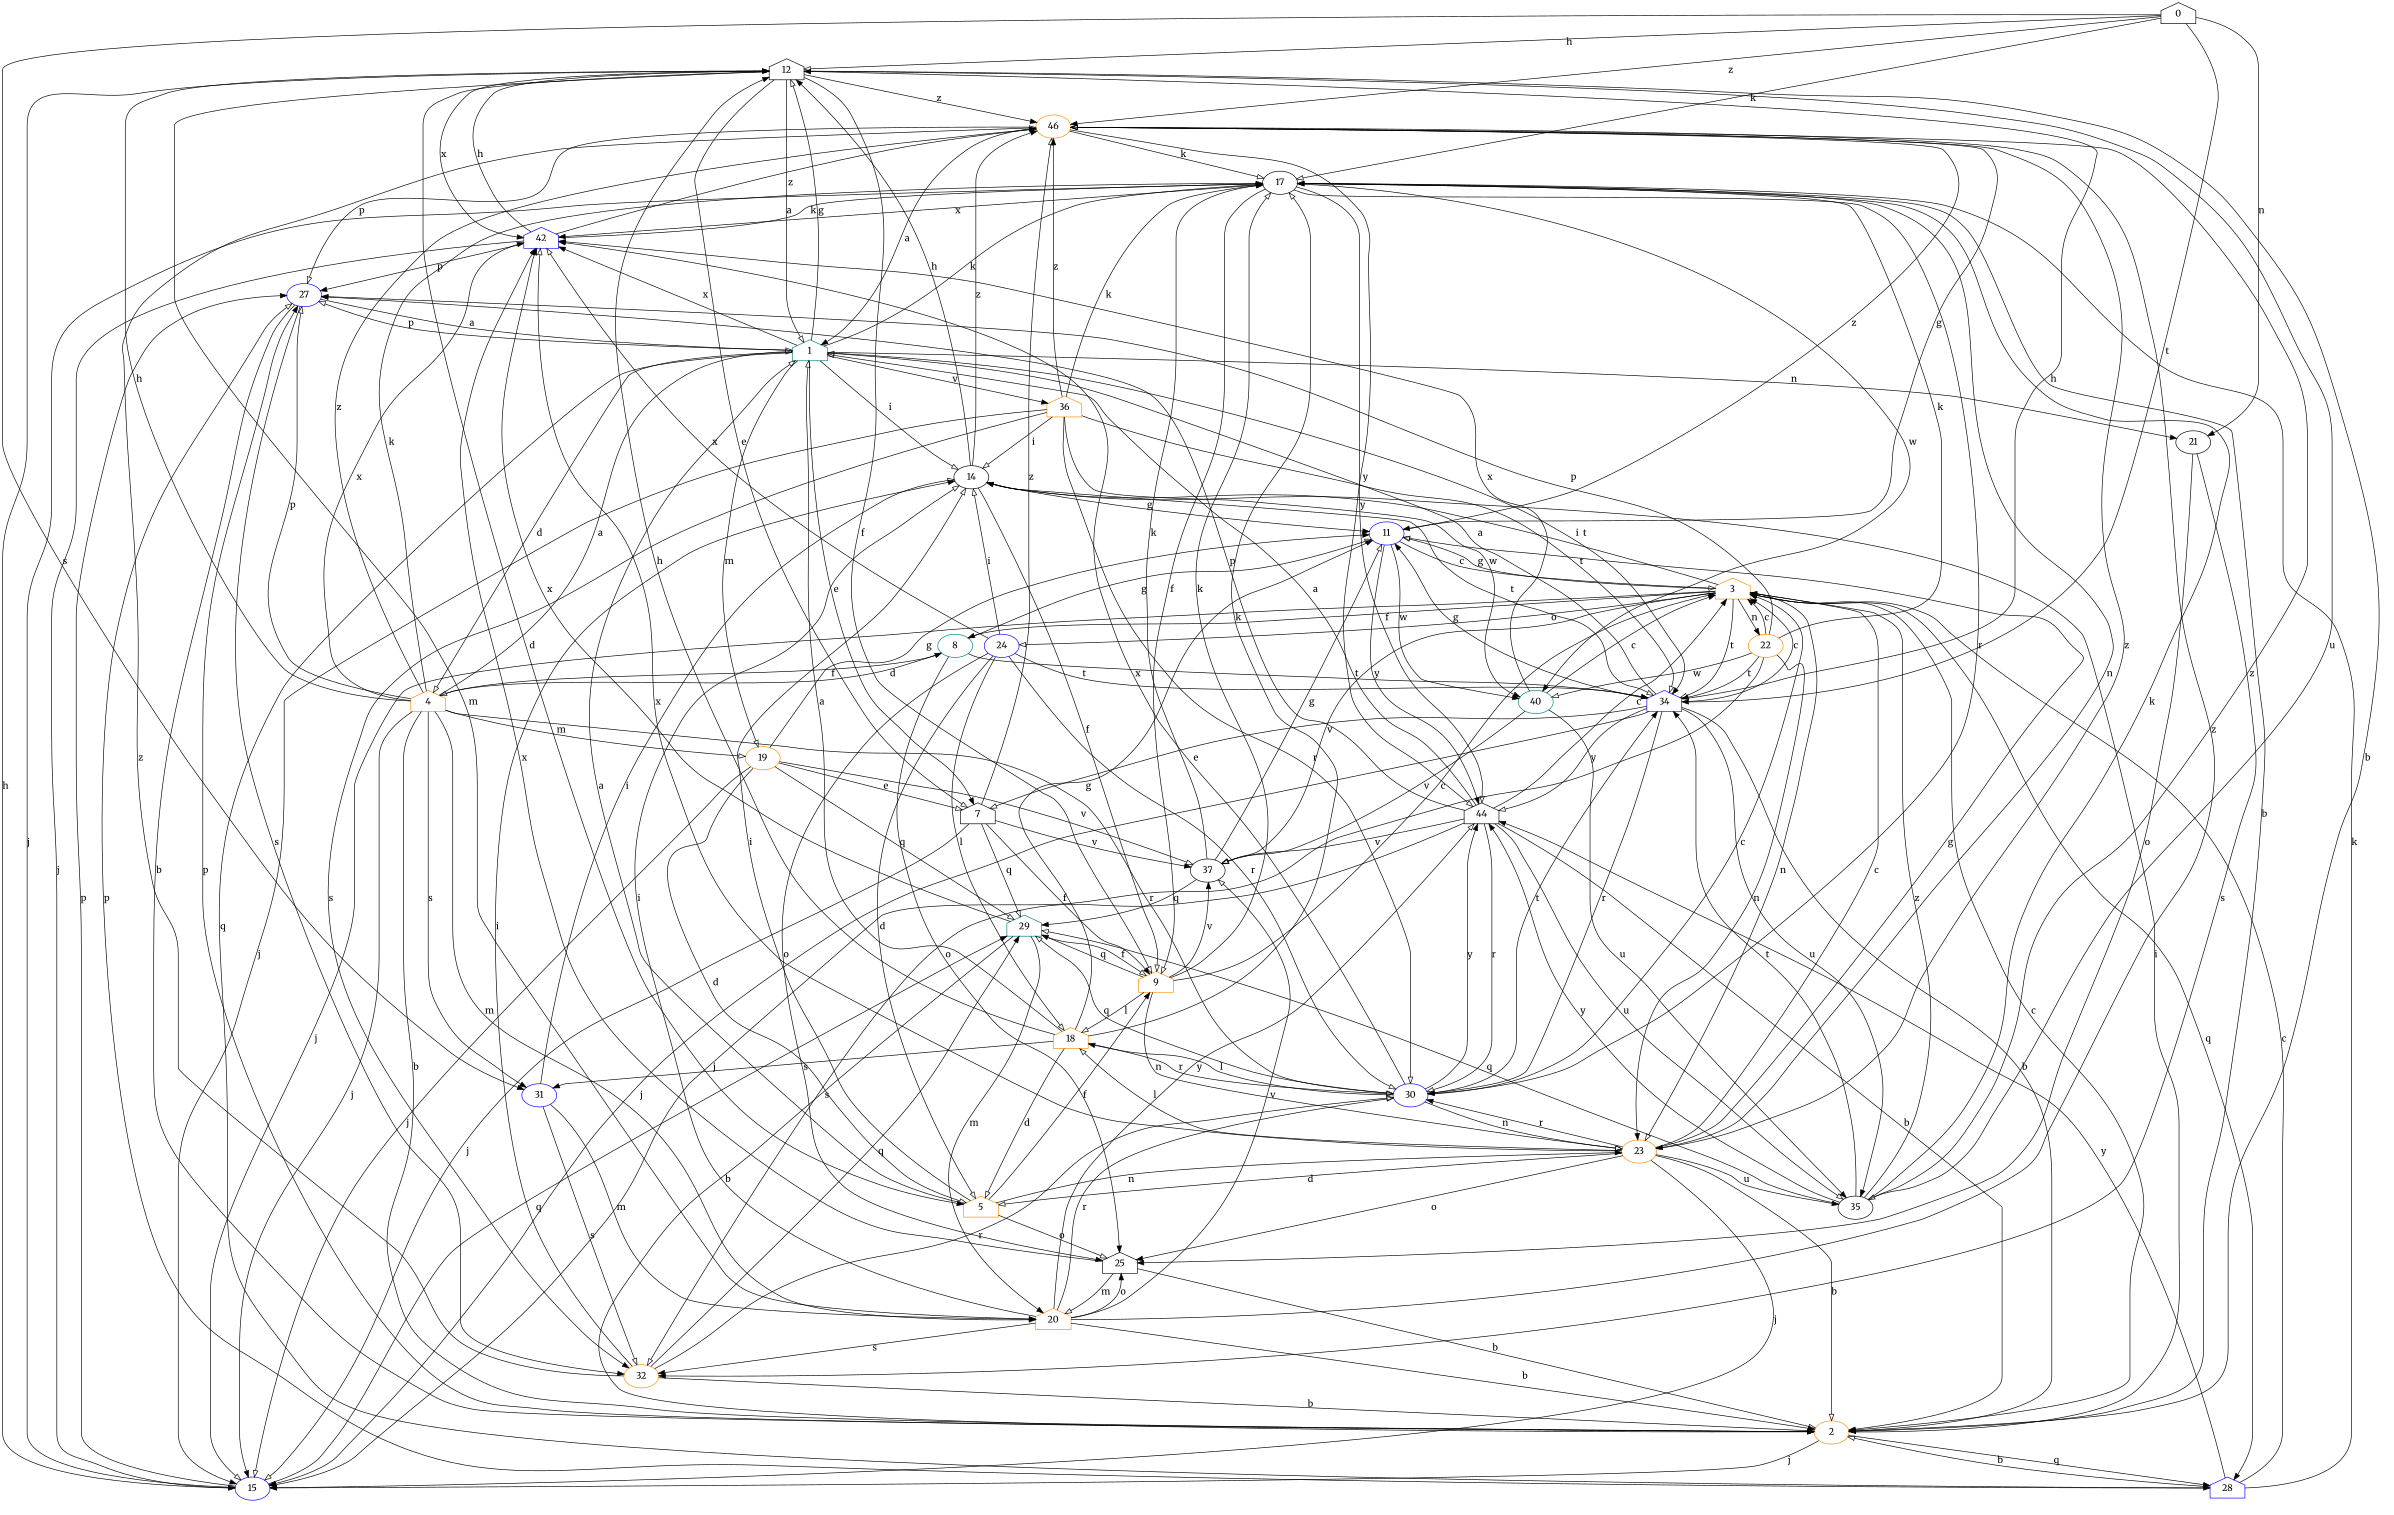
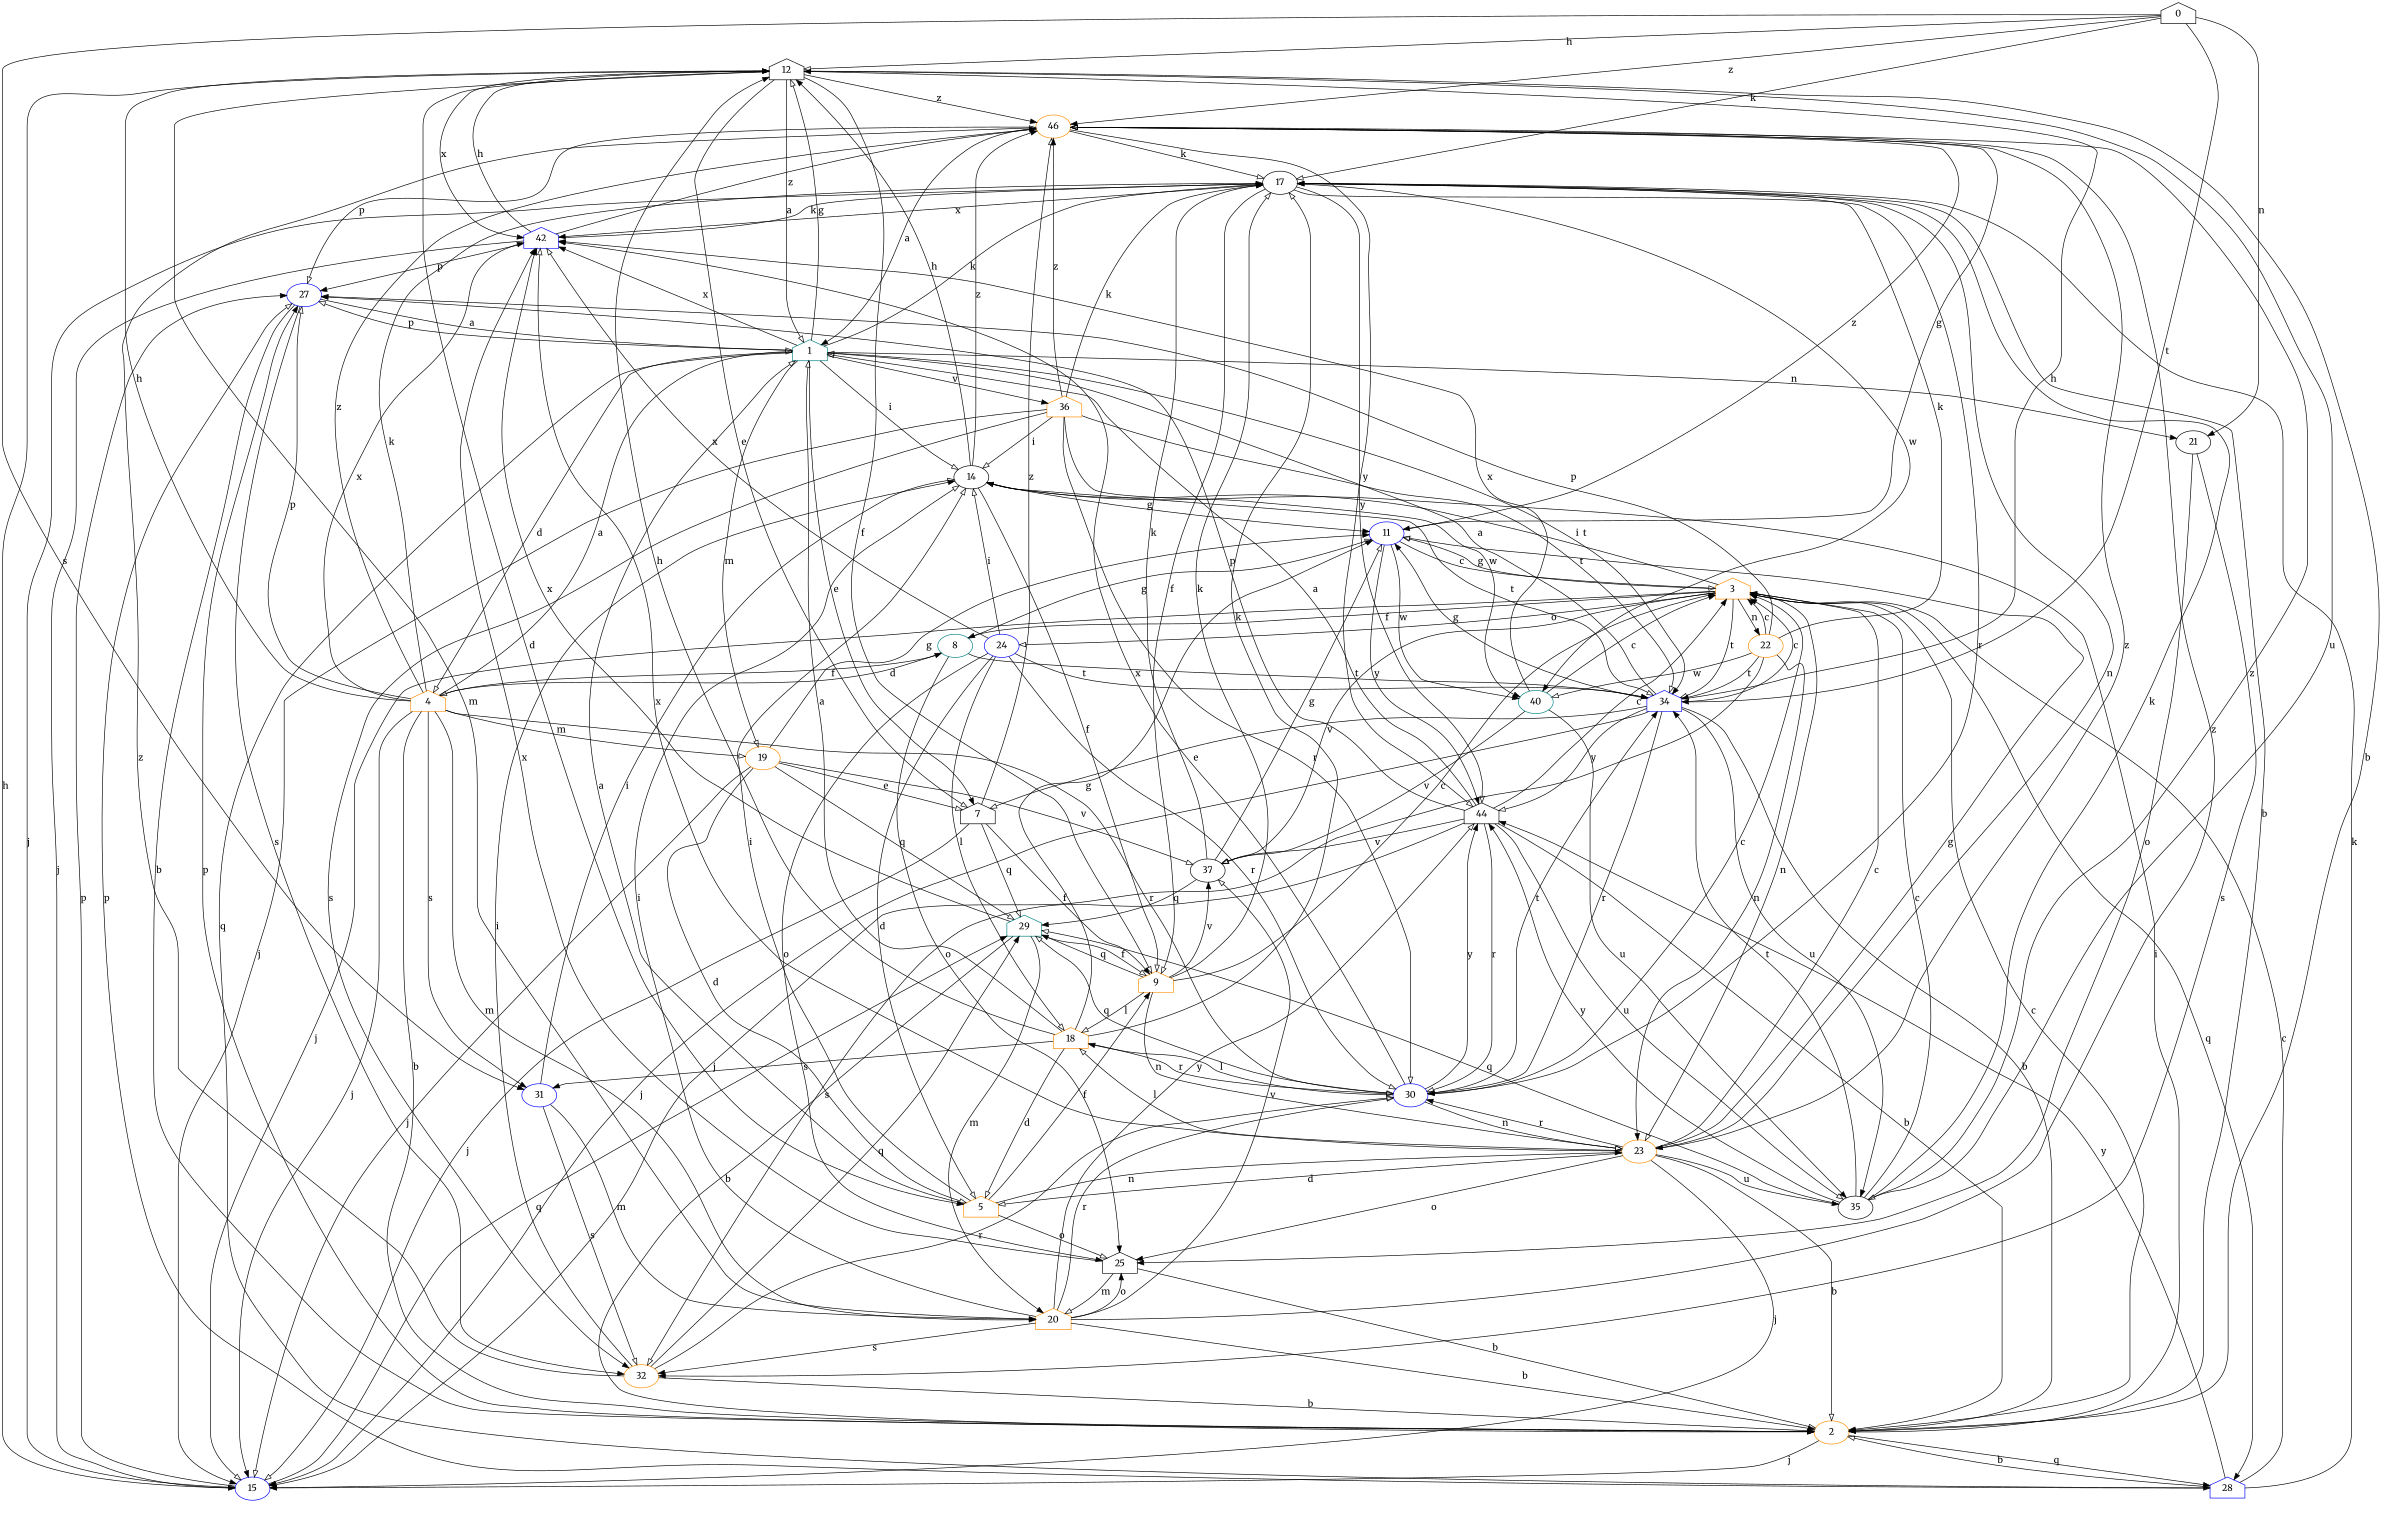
(1089, 847) -> none
(1917, 899) -> (1917, 899)
